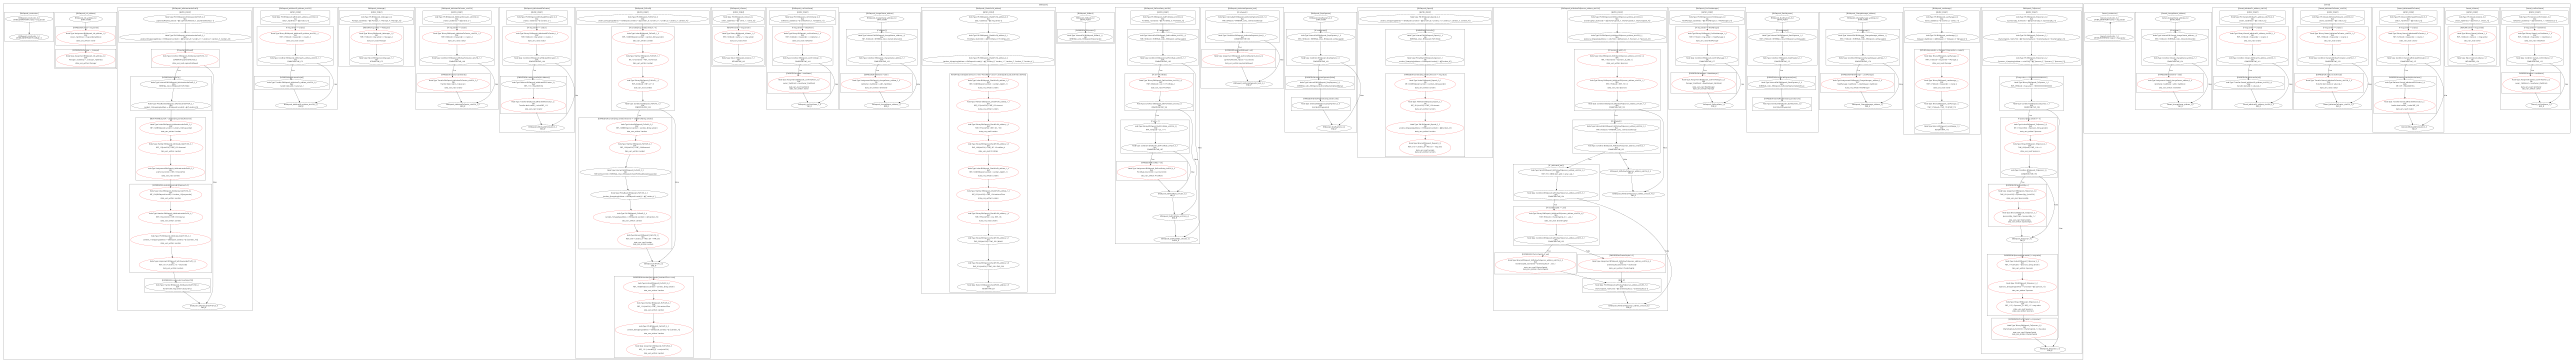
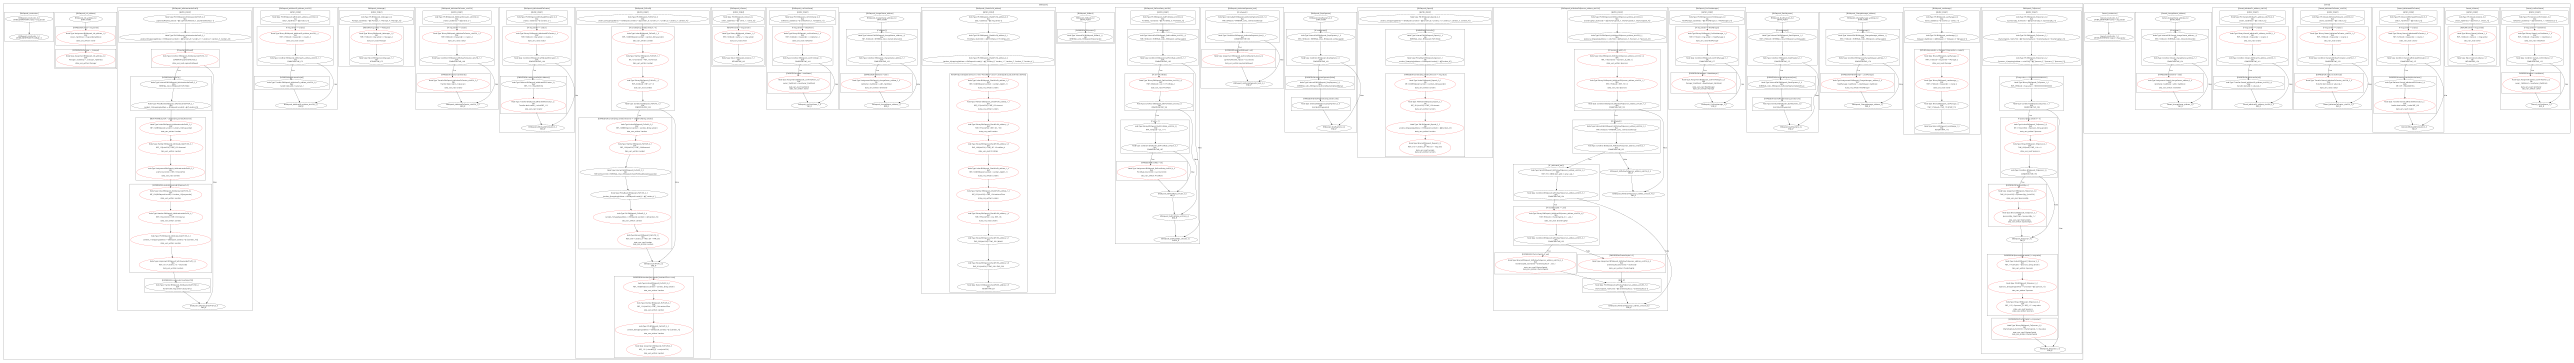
(2110, 29) -> (2109, 27)
(1714, 106) -> (1714, 106)
none -> (1791, 128)
